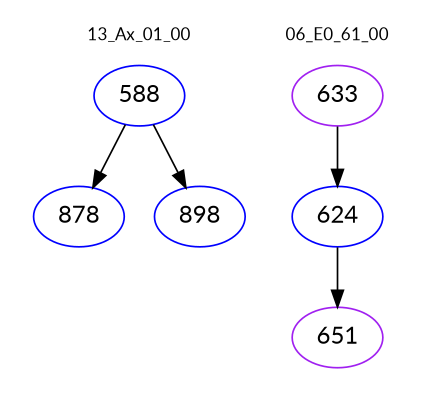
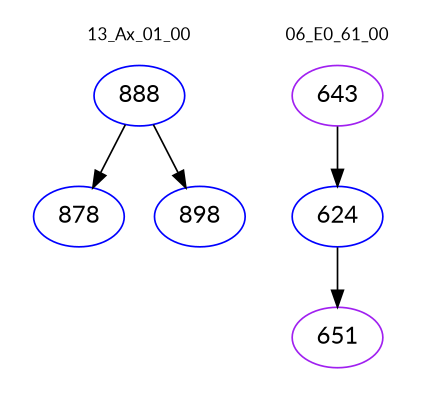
(139, 96) -> (139, 96)
(338, 96) -> (338, 96)
